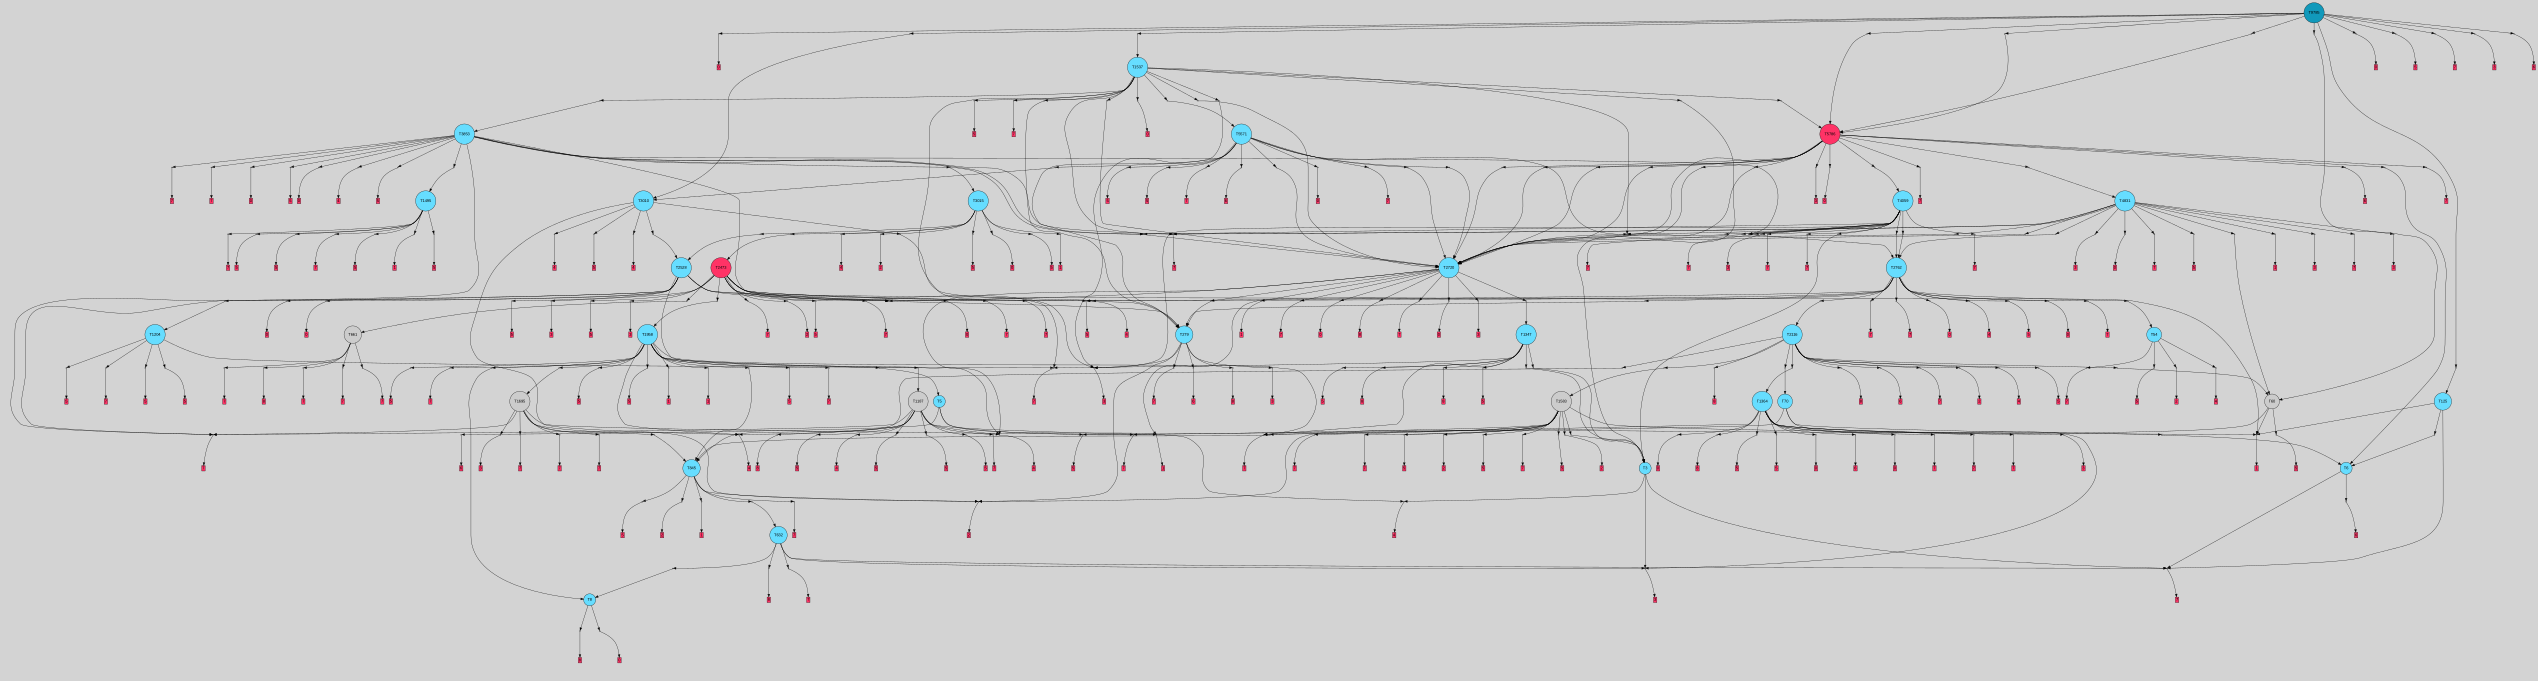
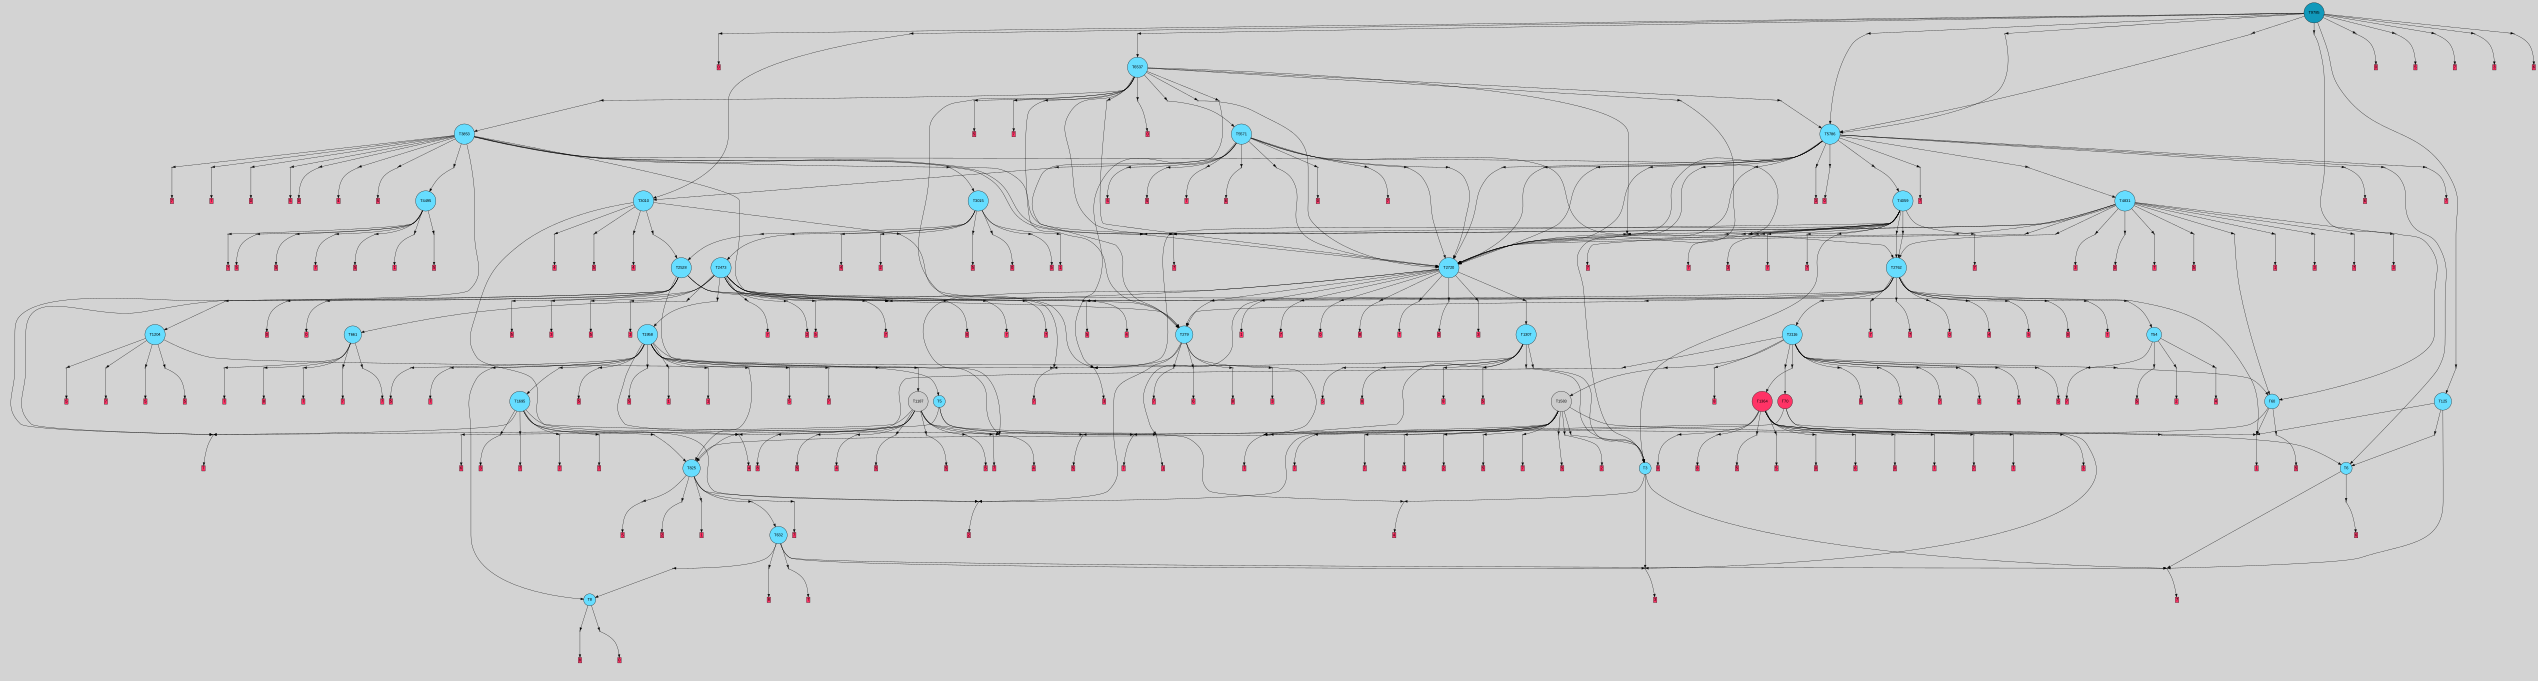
(1138, 67) -> (1138, 67)
(1830, 134) -> (1830, 134)
(426, 201) -> (426, 201)
(721, 268) -> (721, 268)
(353, 335) -> (353, 335)
(1526, 335) -> (1526, 335)
(520, 401) -> (520, 401)
(1762, 401) -> (1762, 401)
(1785, 401) -> (1785, 401)
(2272, 401) -> (2272, 401)
(692, 468) -> (692, 468)
